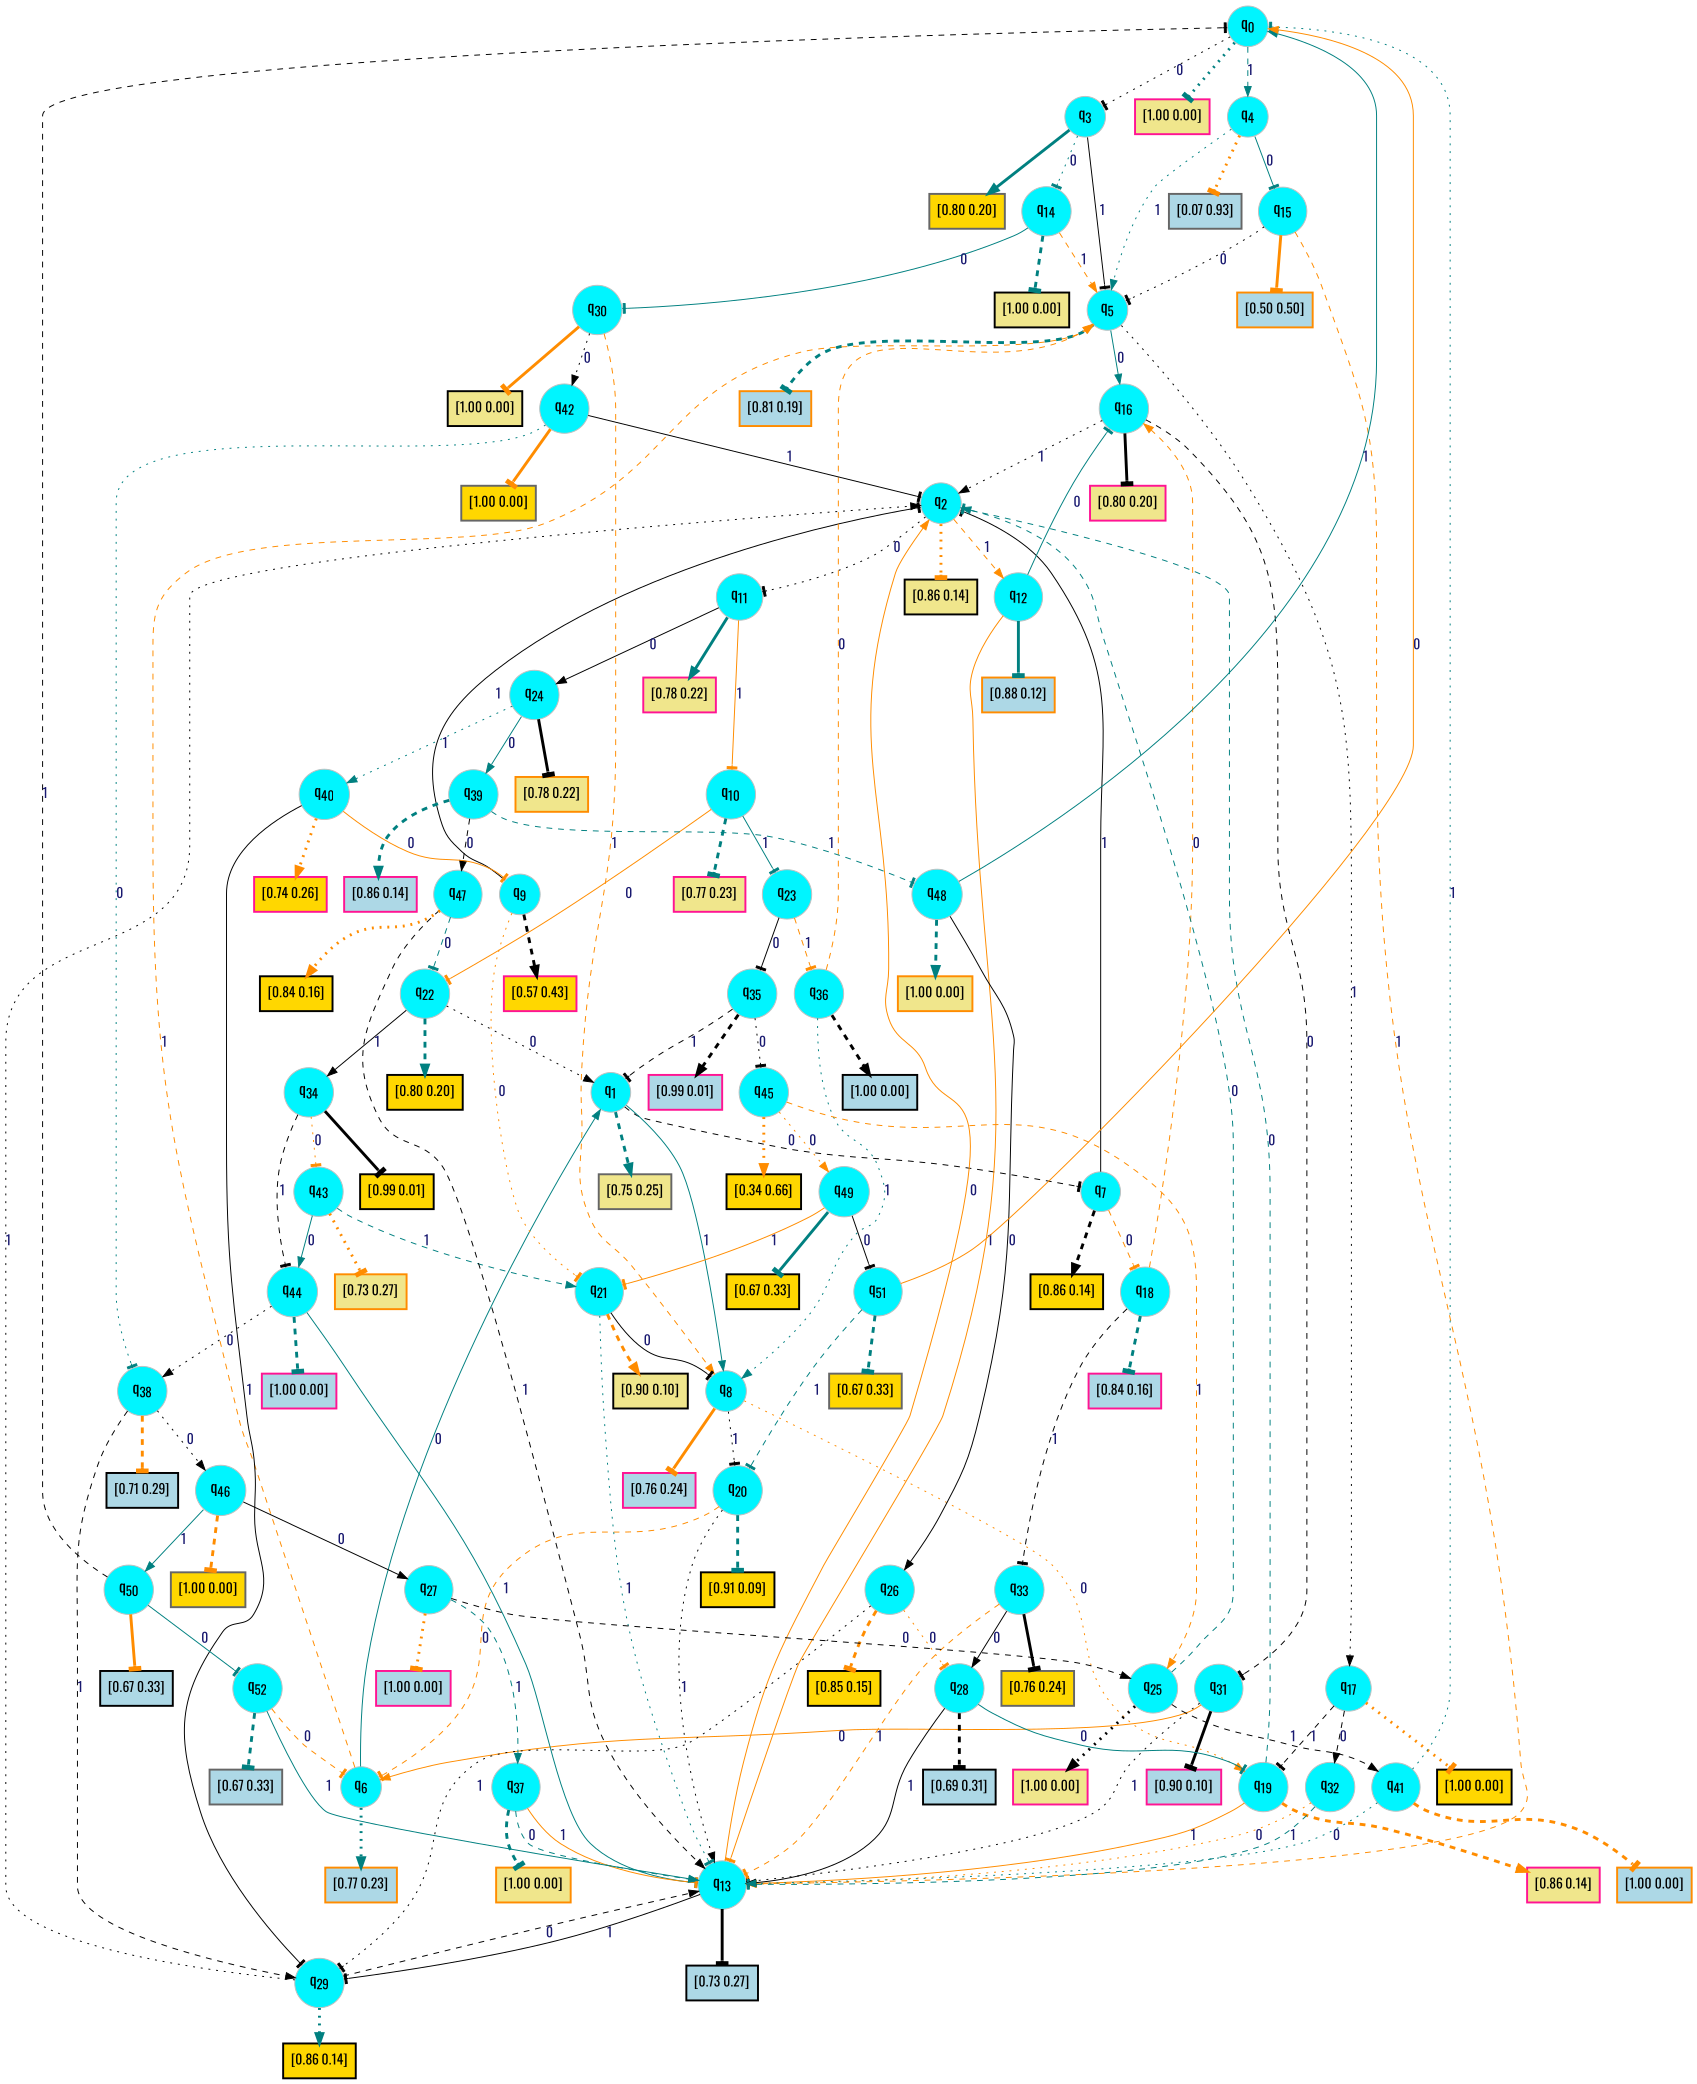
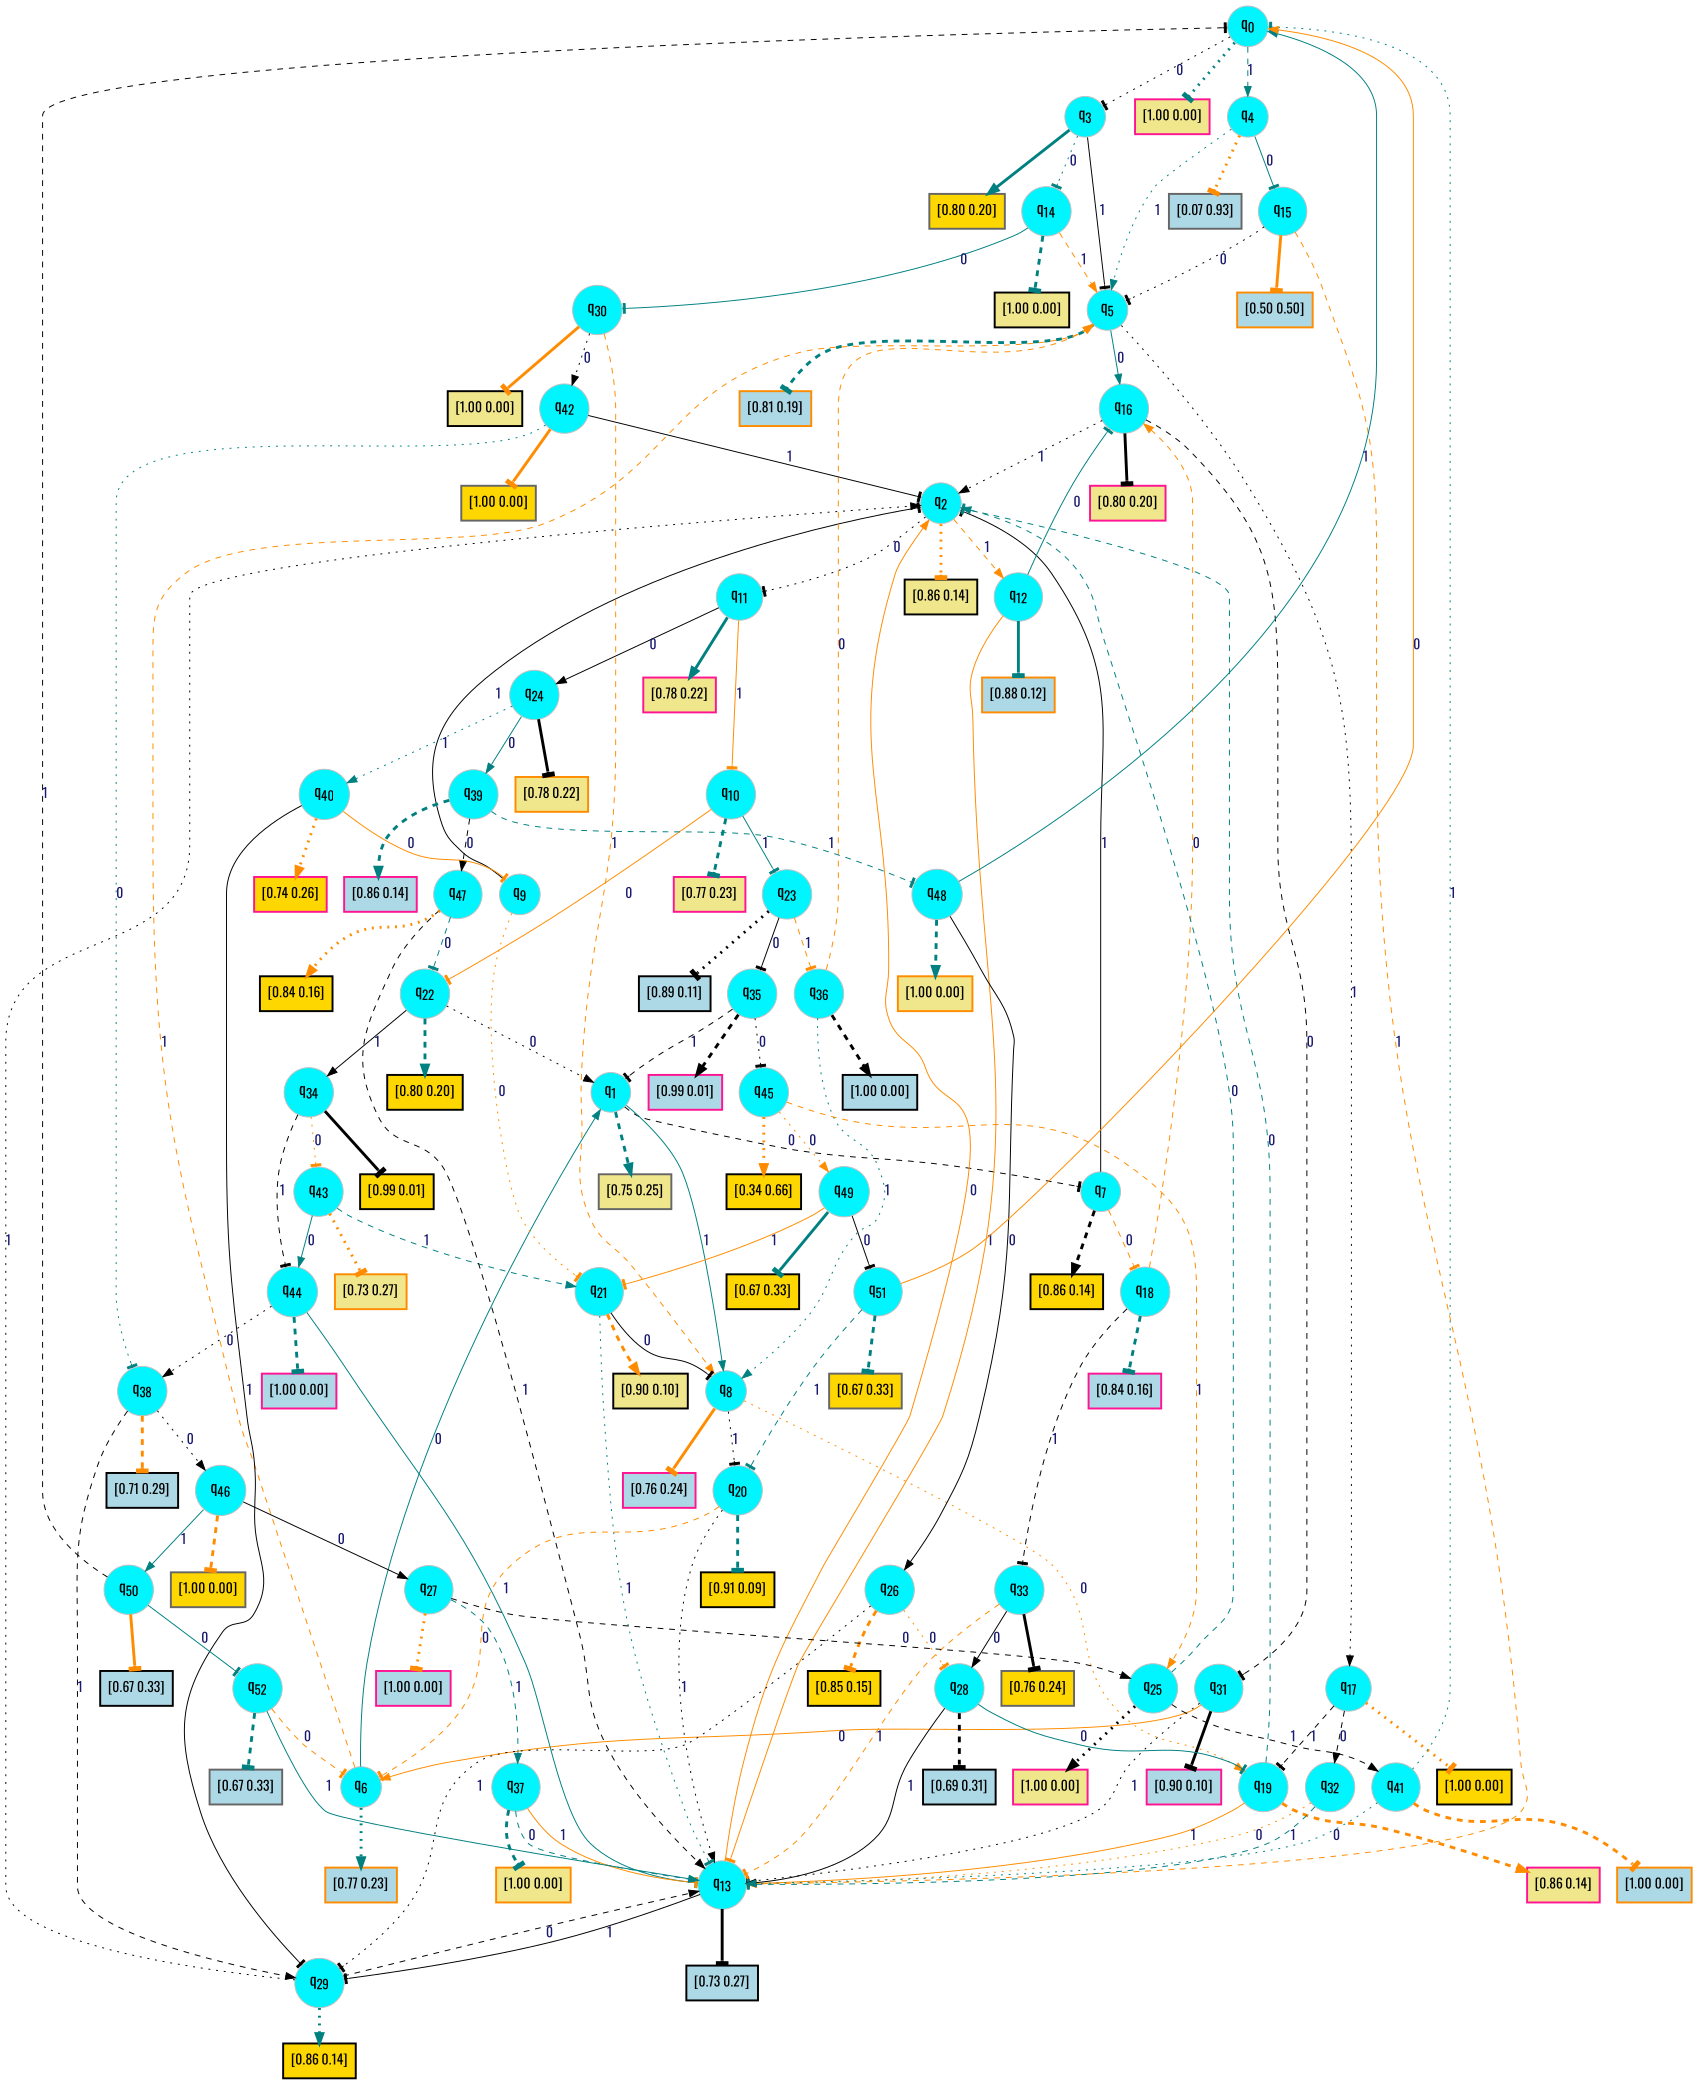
(540, 994) -> none
none -> (675, 994)
